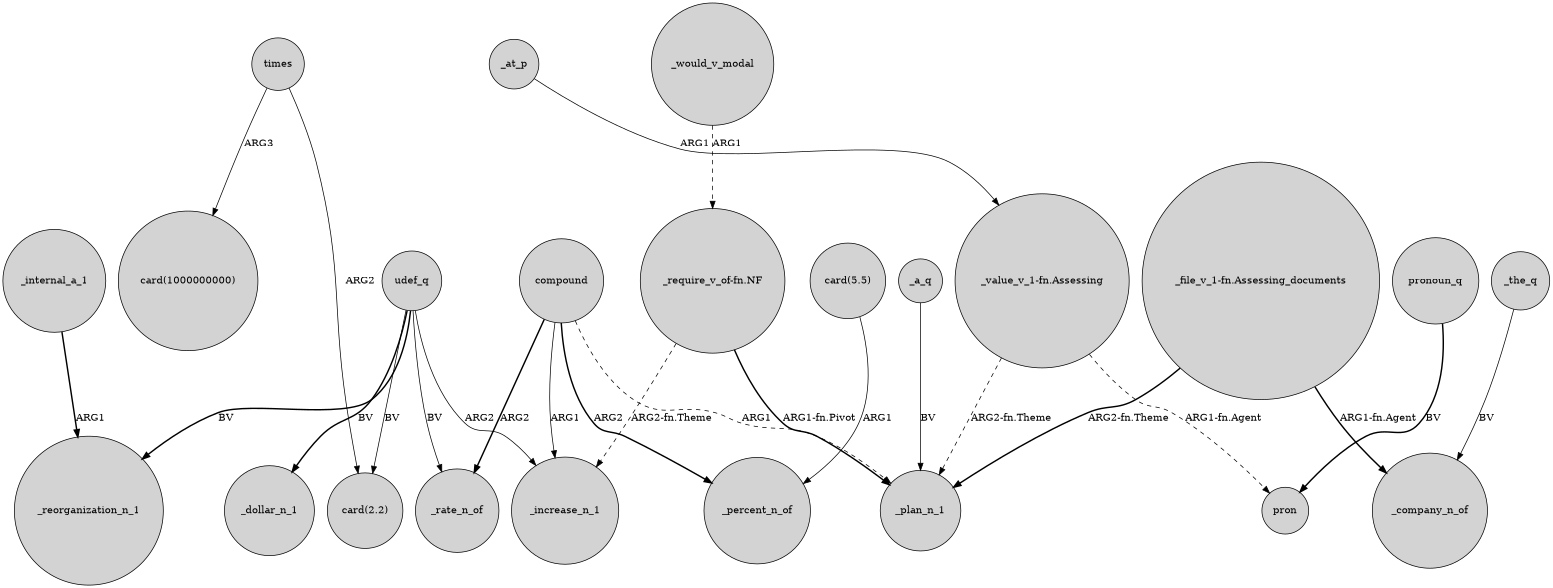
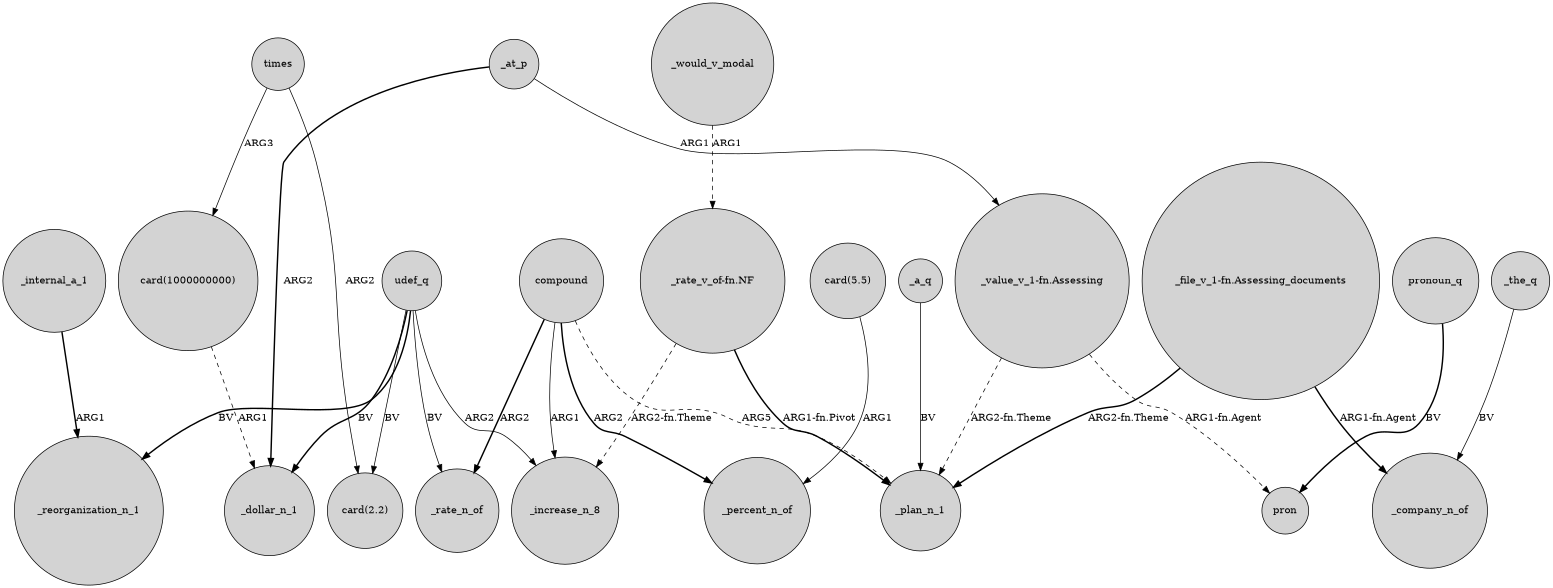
none -> (281, 194)
(713, 281) -> (713, 281)
none -> (232, 404)
(757, 418) -> (757, 418)
(565, 511) -> (565, 511)
